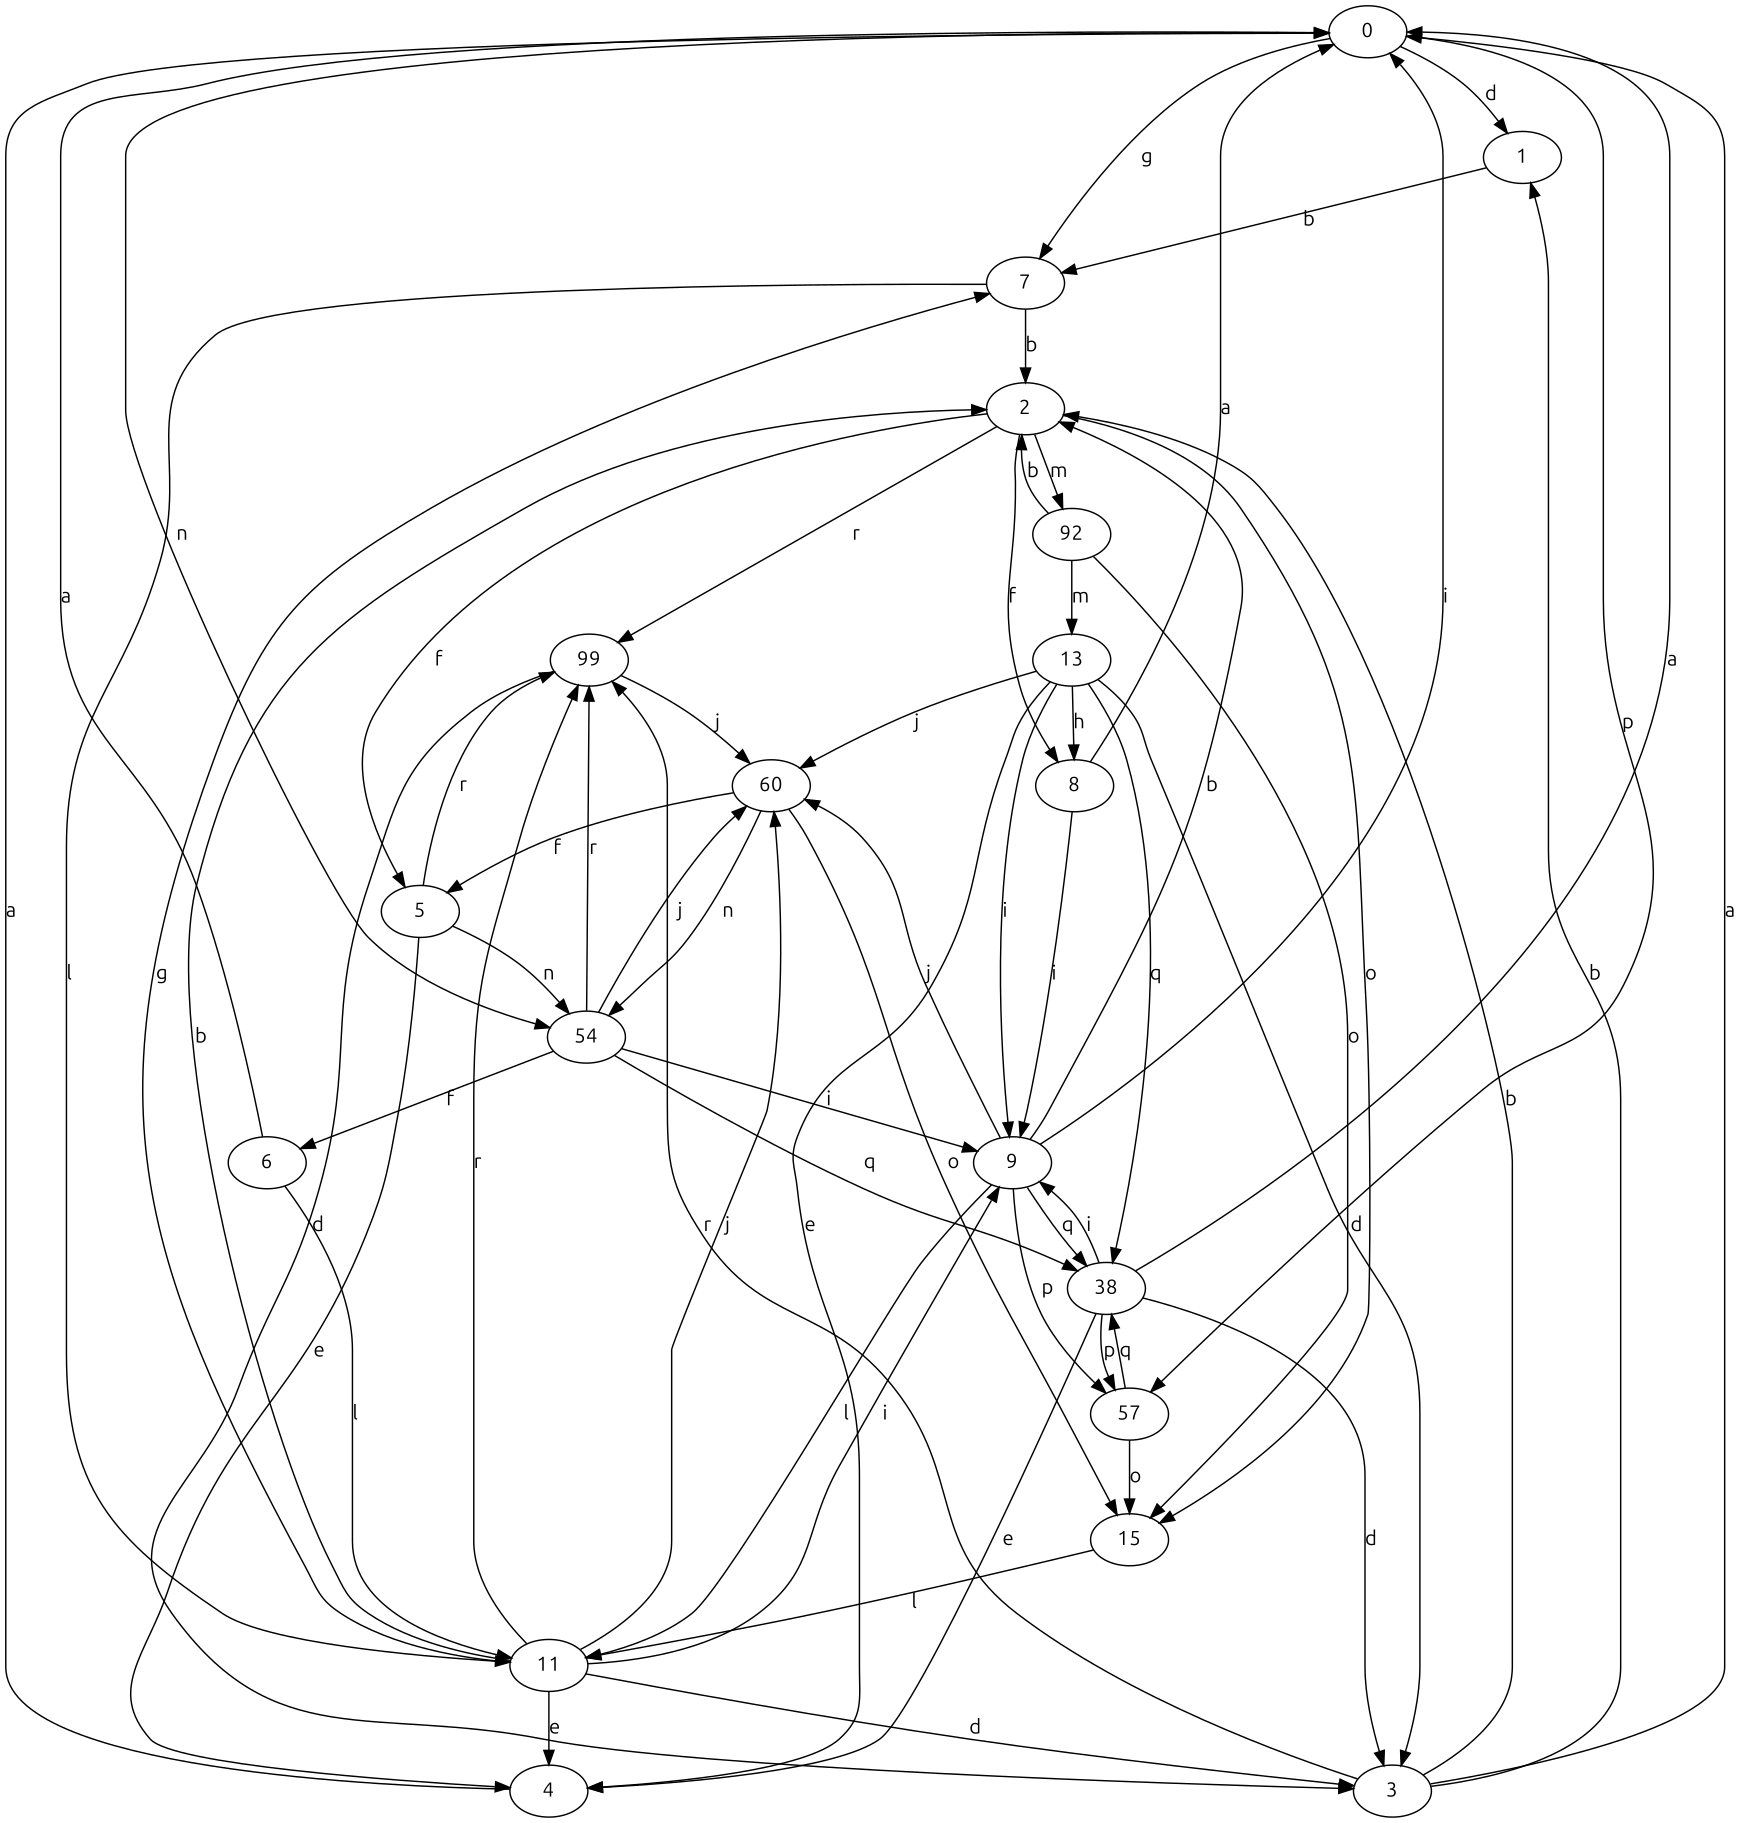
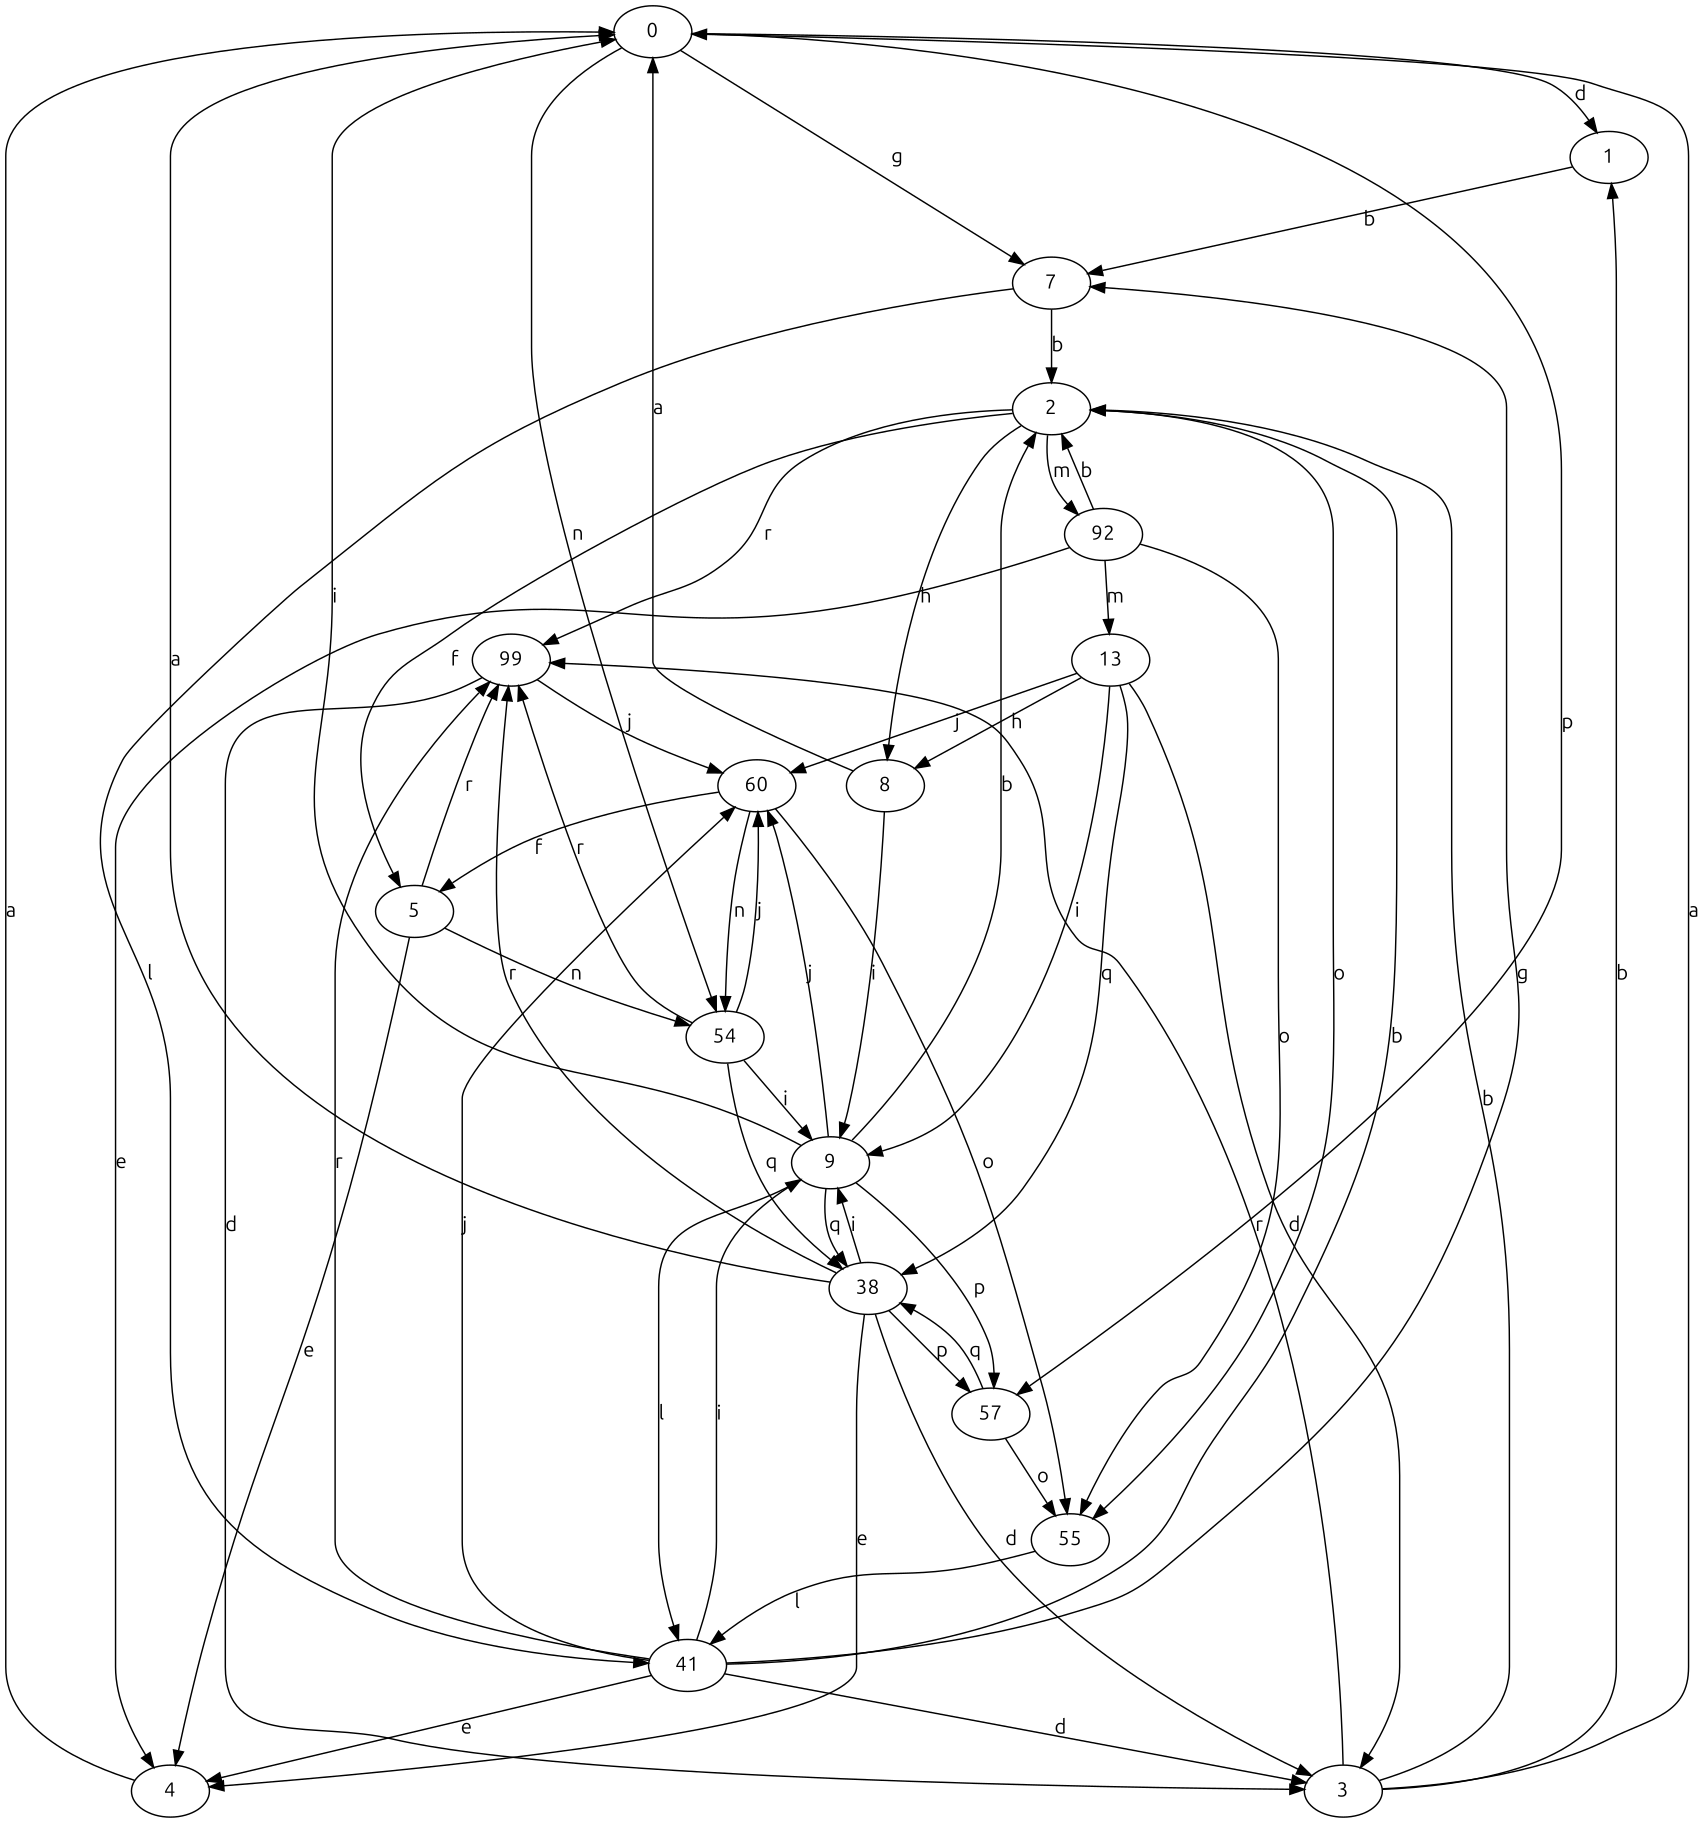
(1013, 597) -> (927, 597)
none -> (549, 1053)
(267, 1163) -> none
(821, 1296) -> (146, 786)
(1130, 1540) -> (1070, 1540)
(549, 1665) -> (688, 1665)
